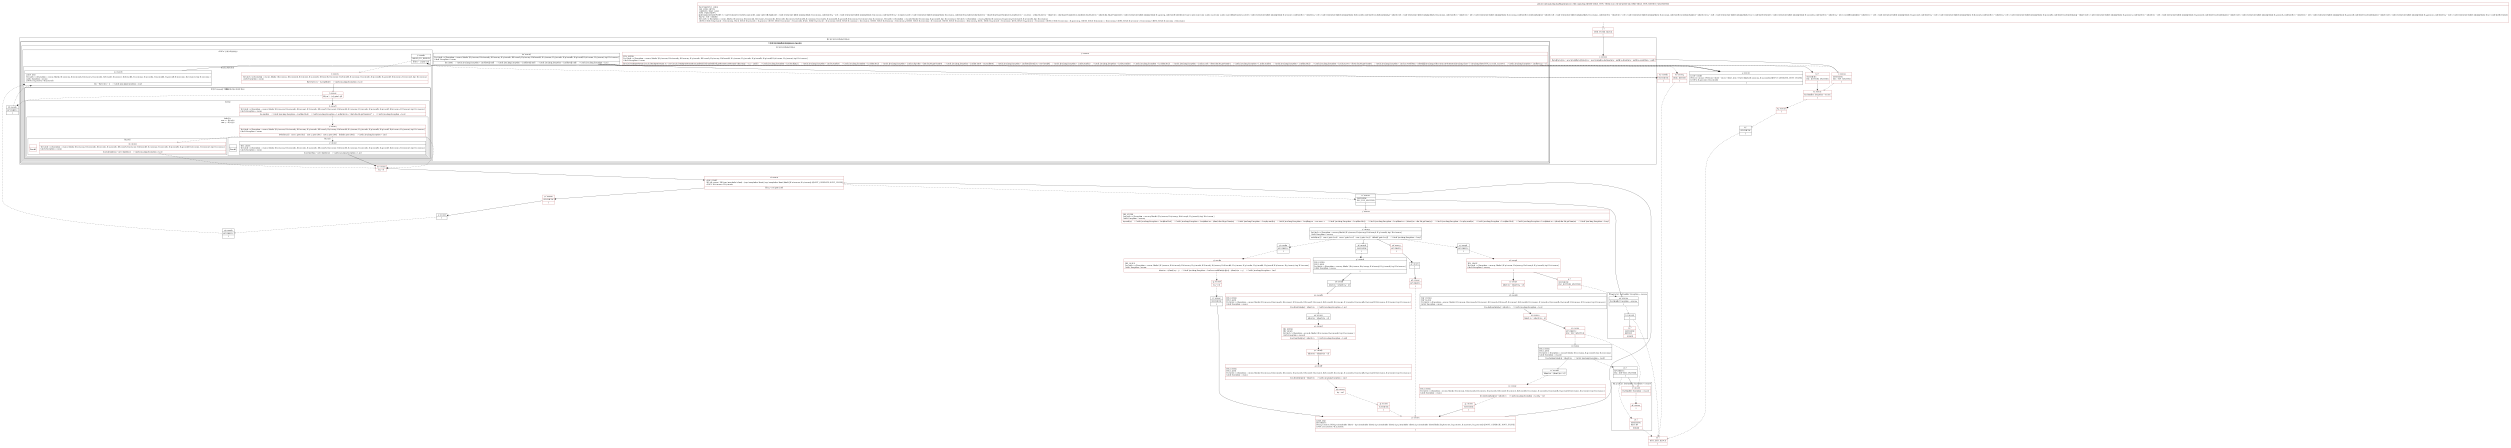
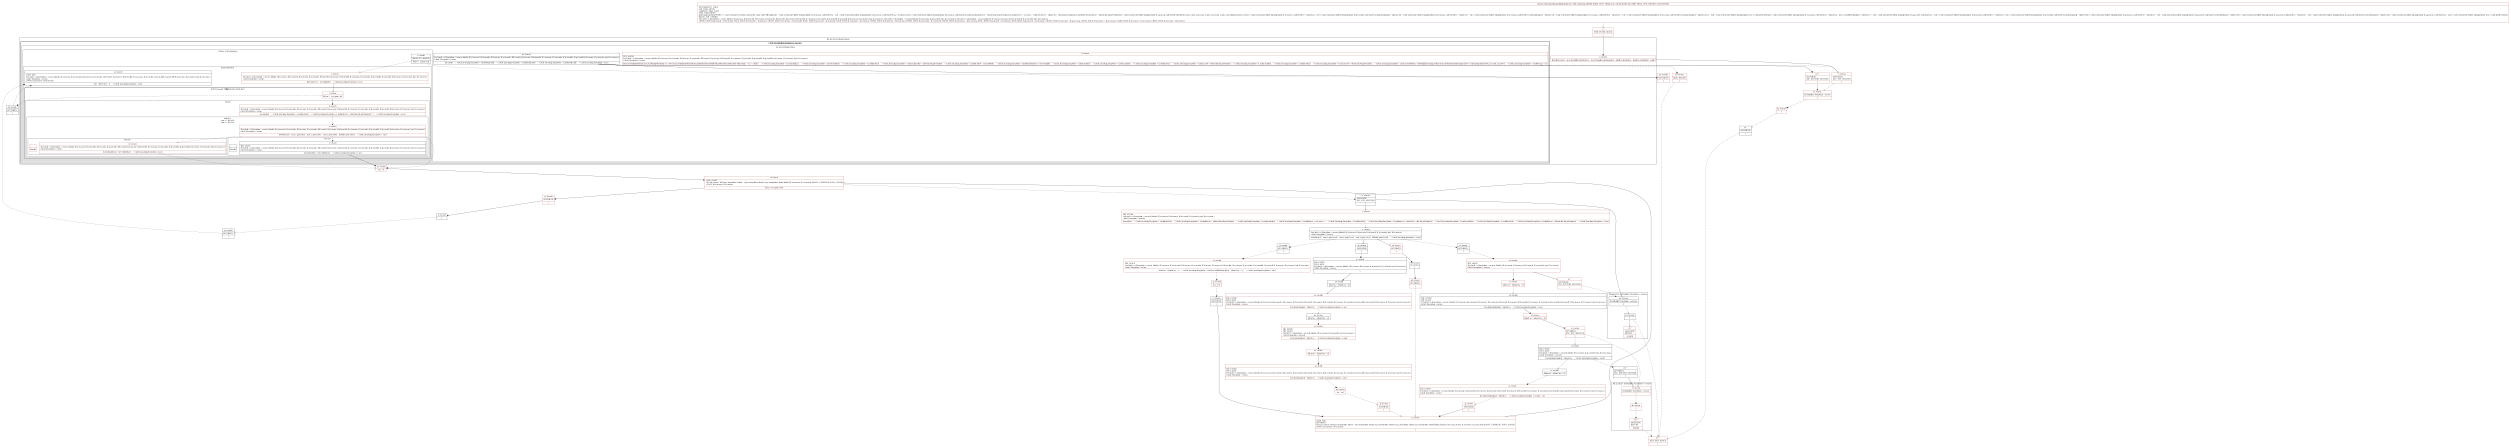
(1746, 78) -> none
(1620, 398) -> (1636, 414)
